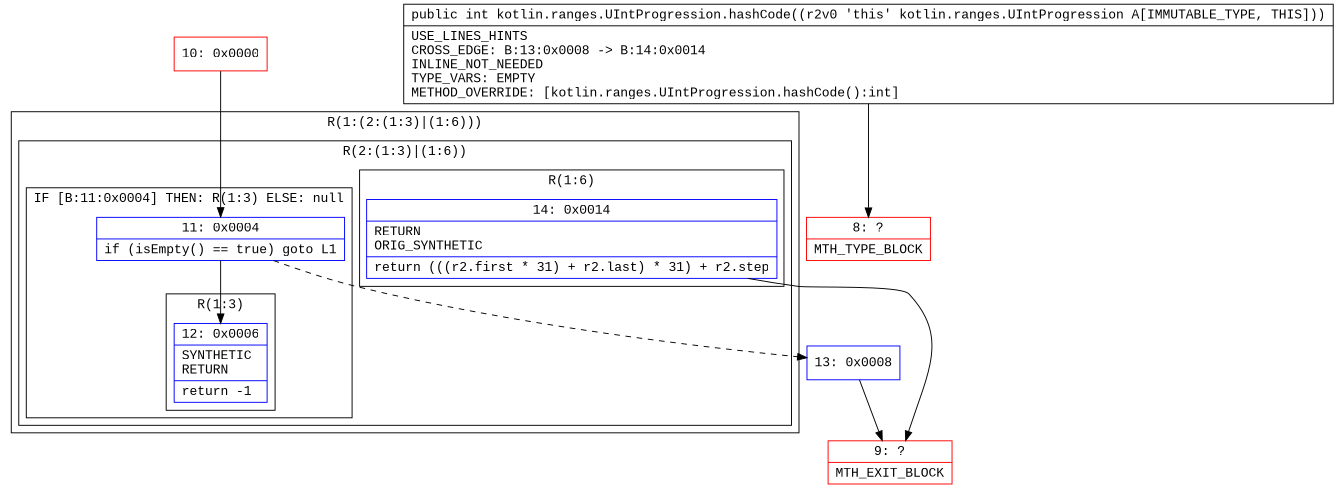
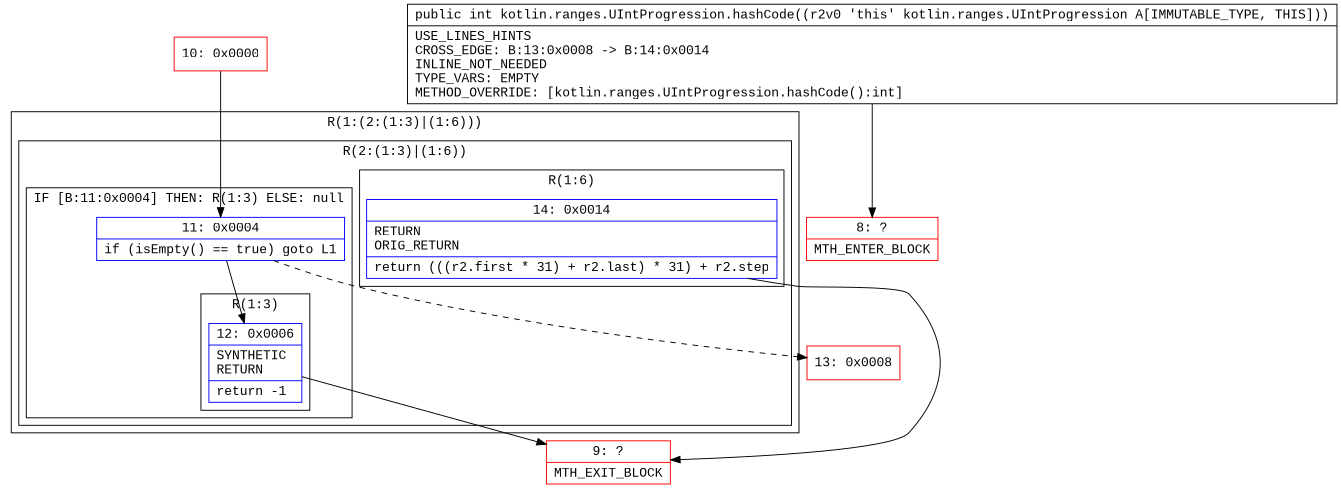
(429, 246) -> (417, 246)
(868, 249) -> (872, 249)
(853, 363) -> (853, 363)
(869, 406) -> (419, 409)
